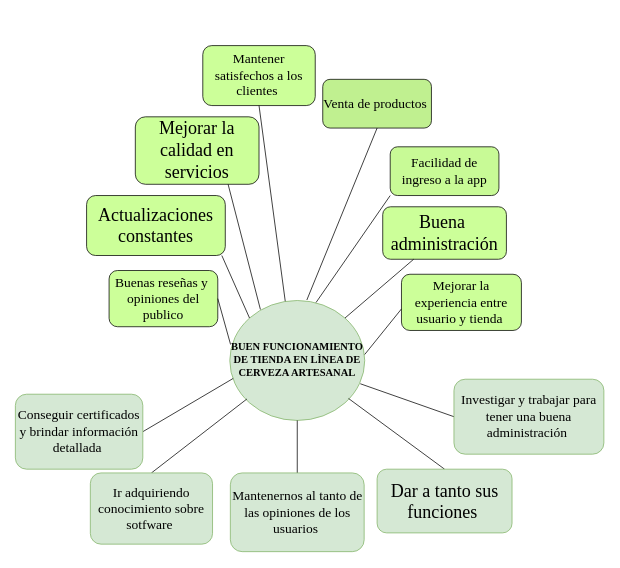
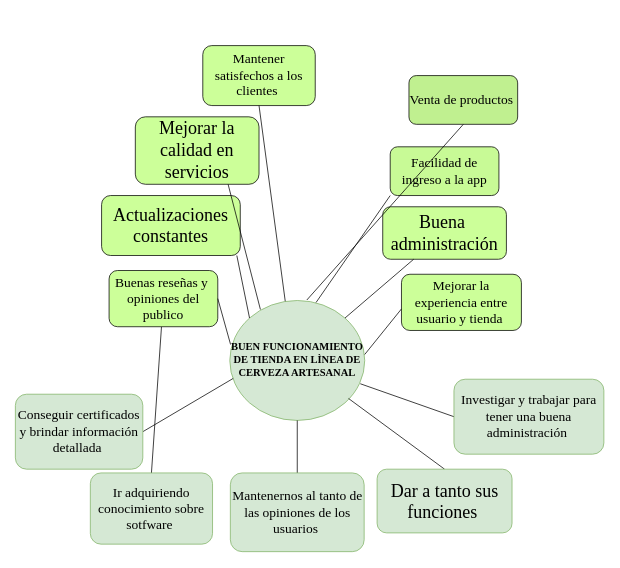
(377, 104) -> (464, 100)
(156, 225) -> (171, 225)
(199, 436) -> (157, 400)
